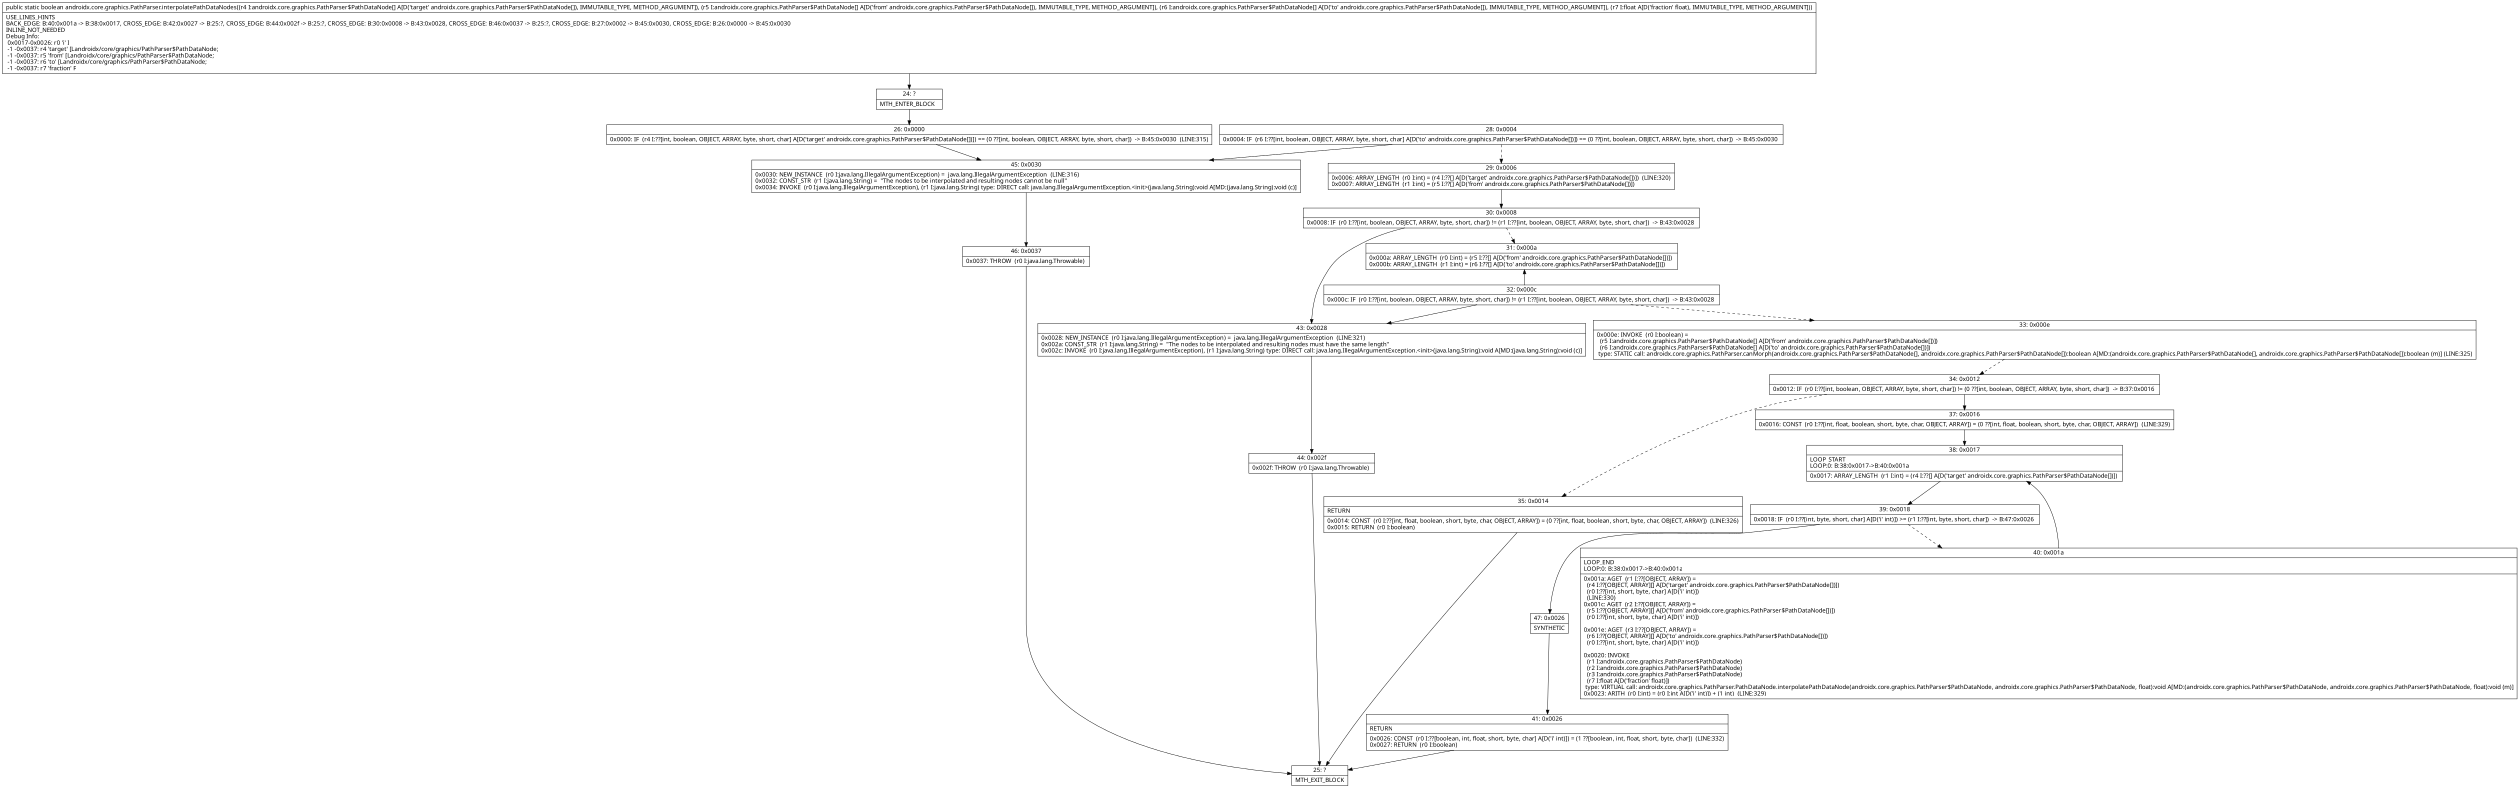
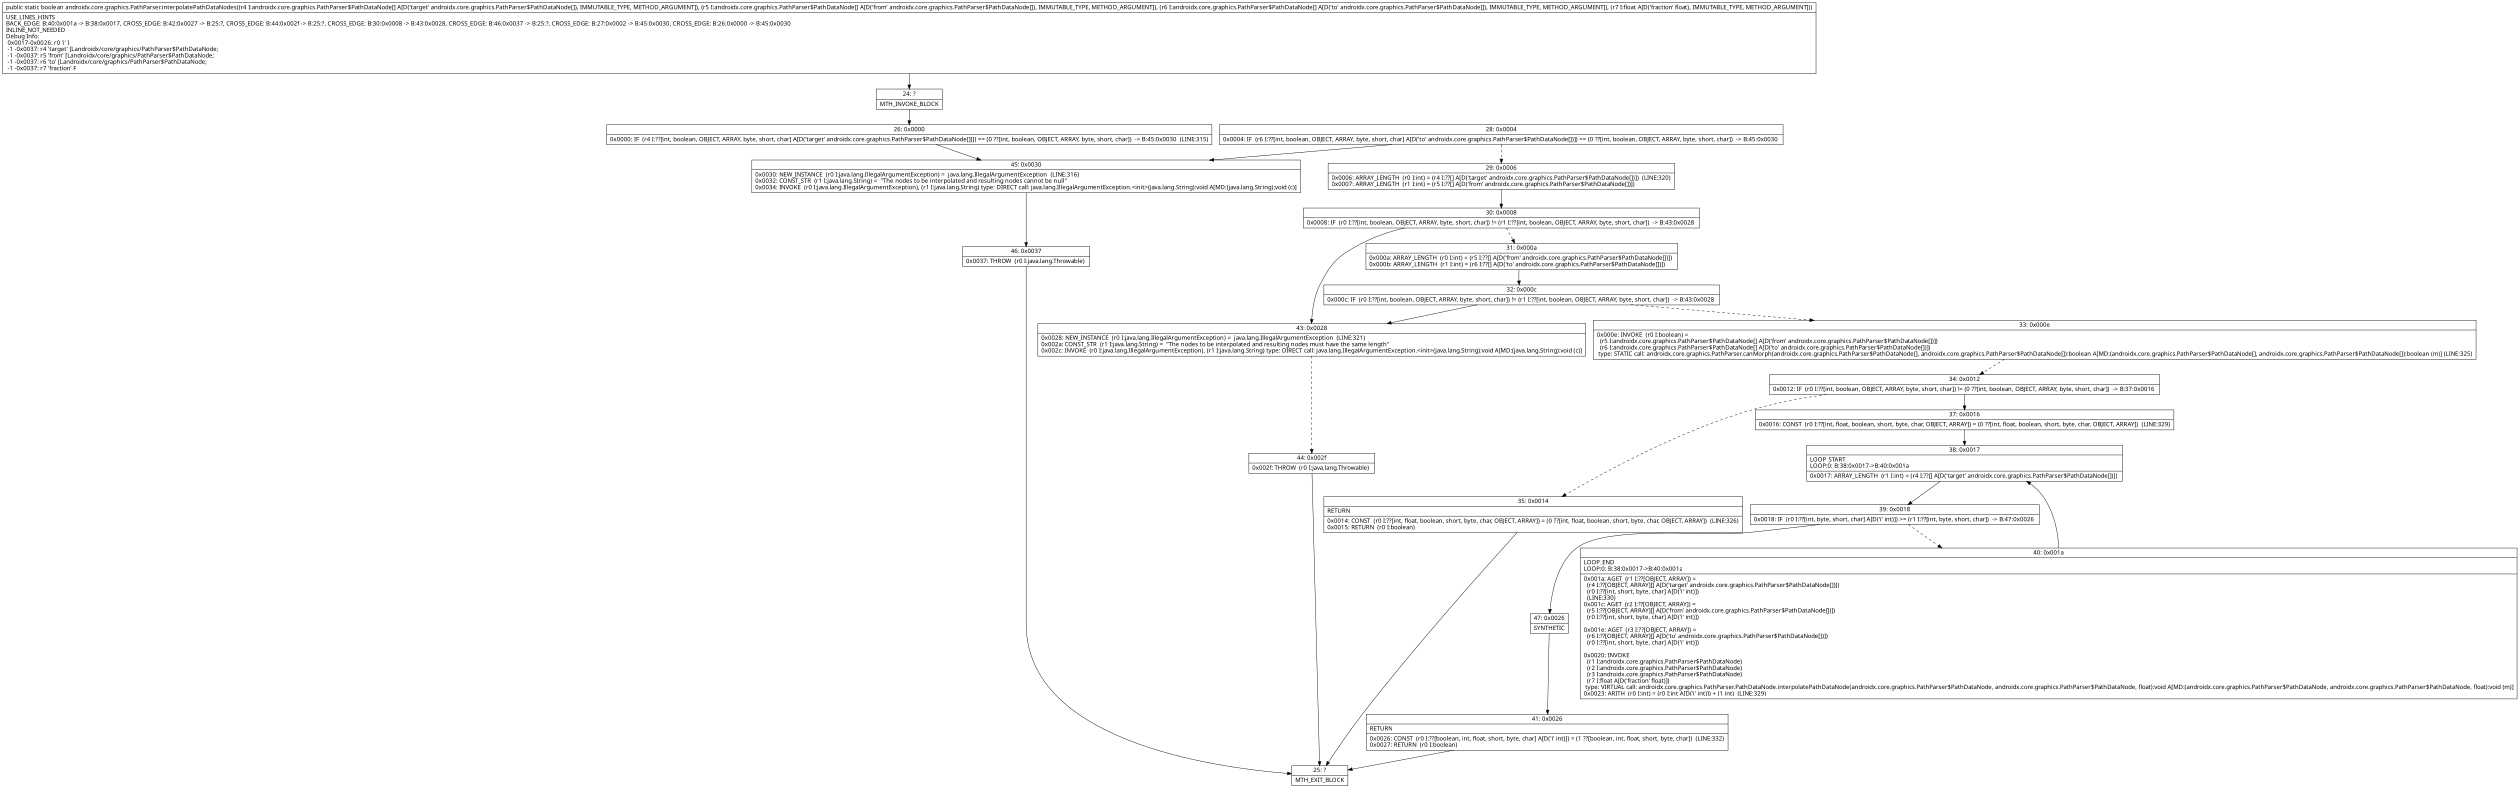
(907, 104) -> (909, 104)
(1525, 280) -> (1519, 275)
(1312, 403) -> (1312, 403)
